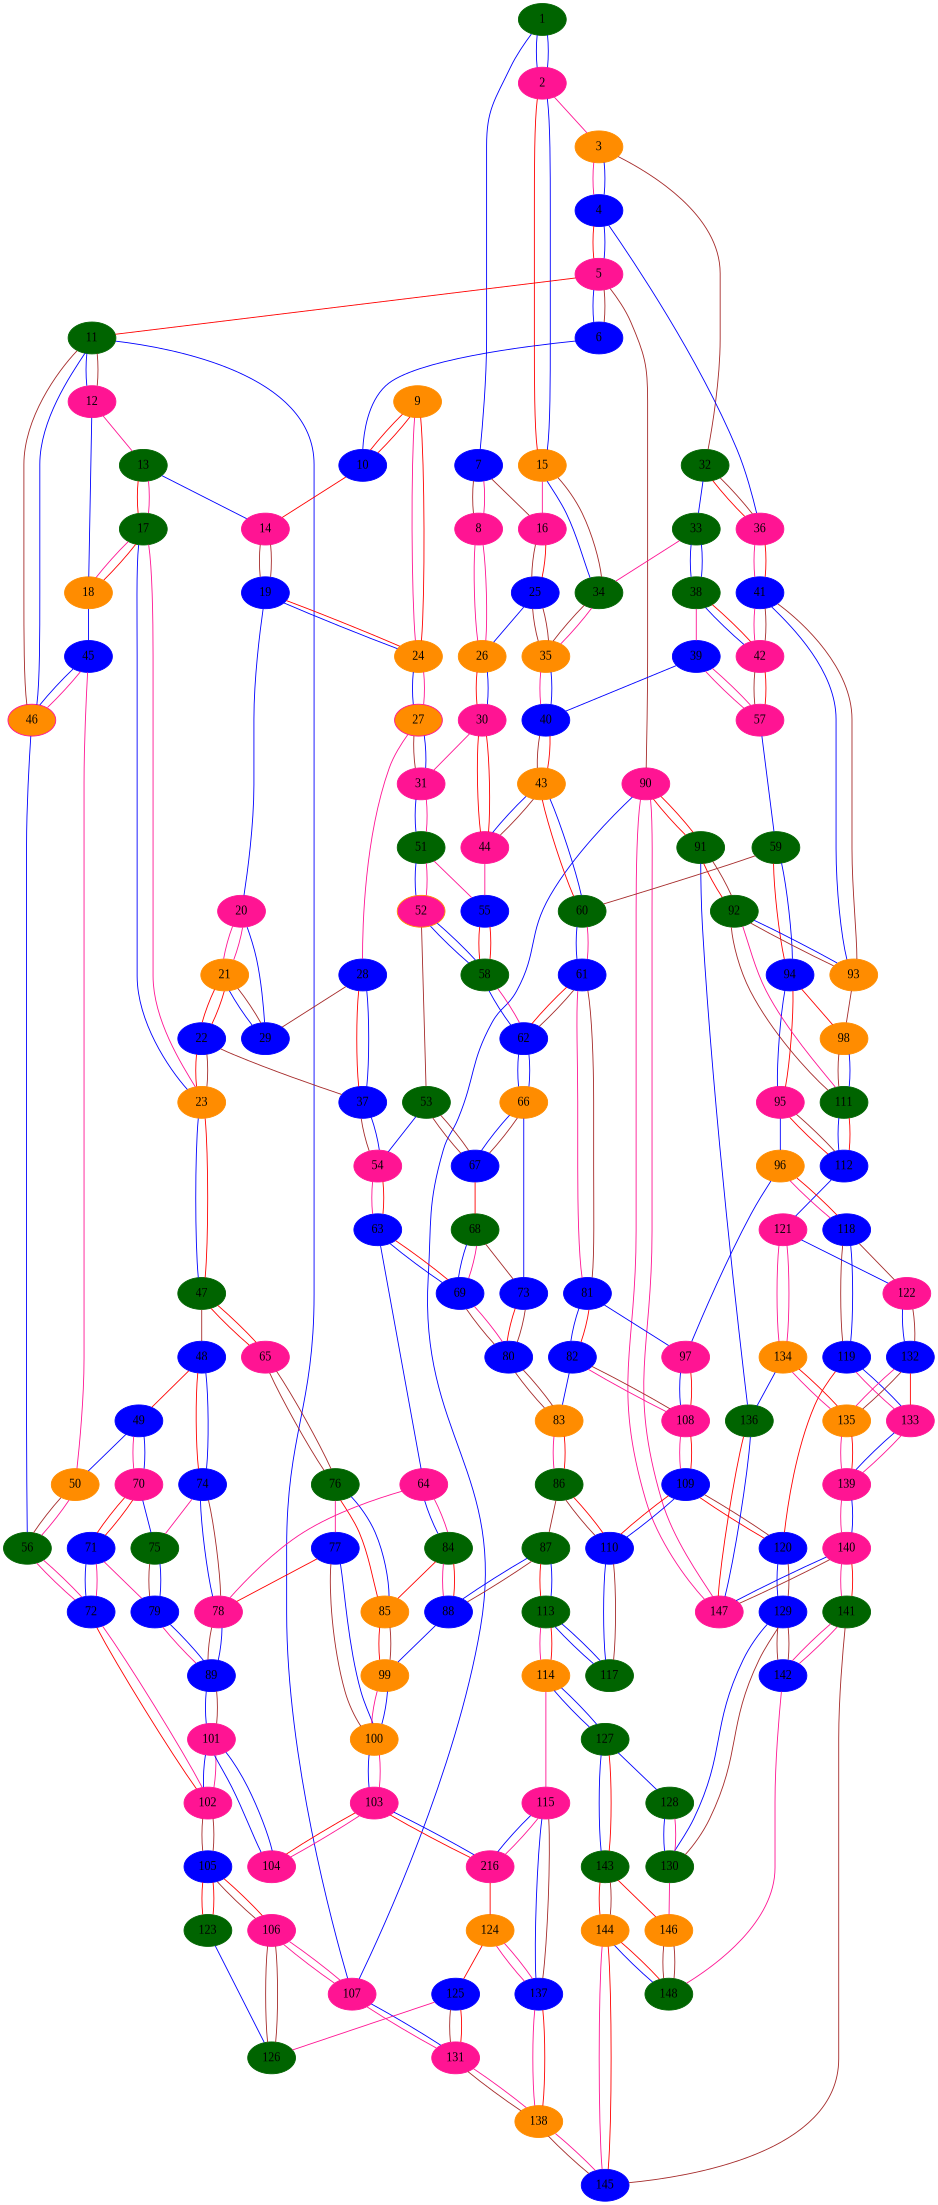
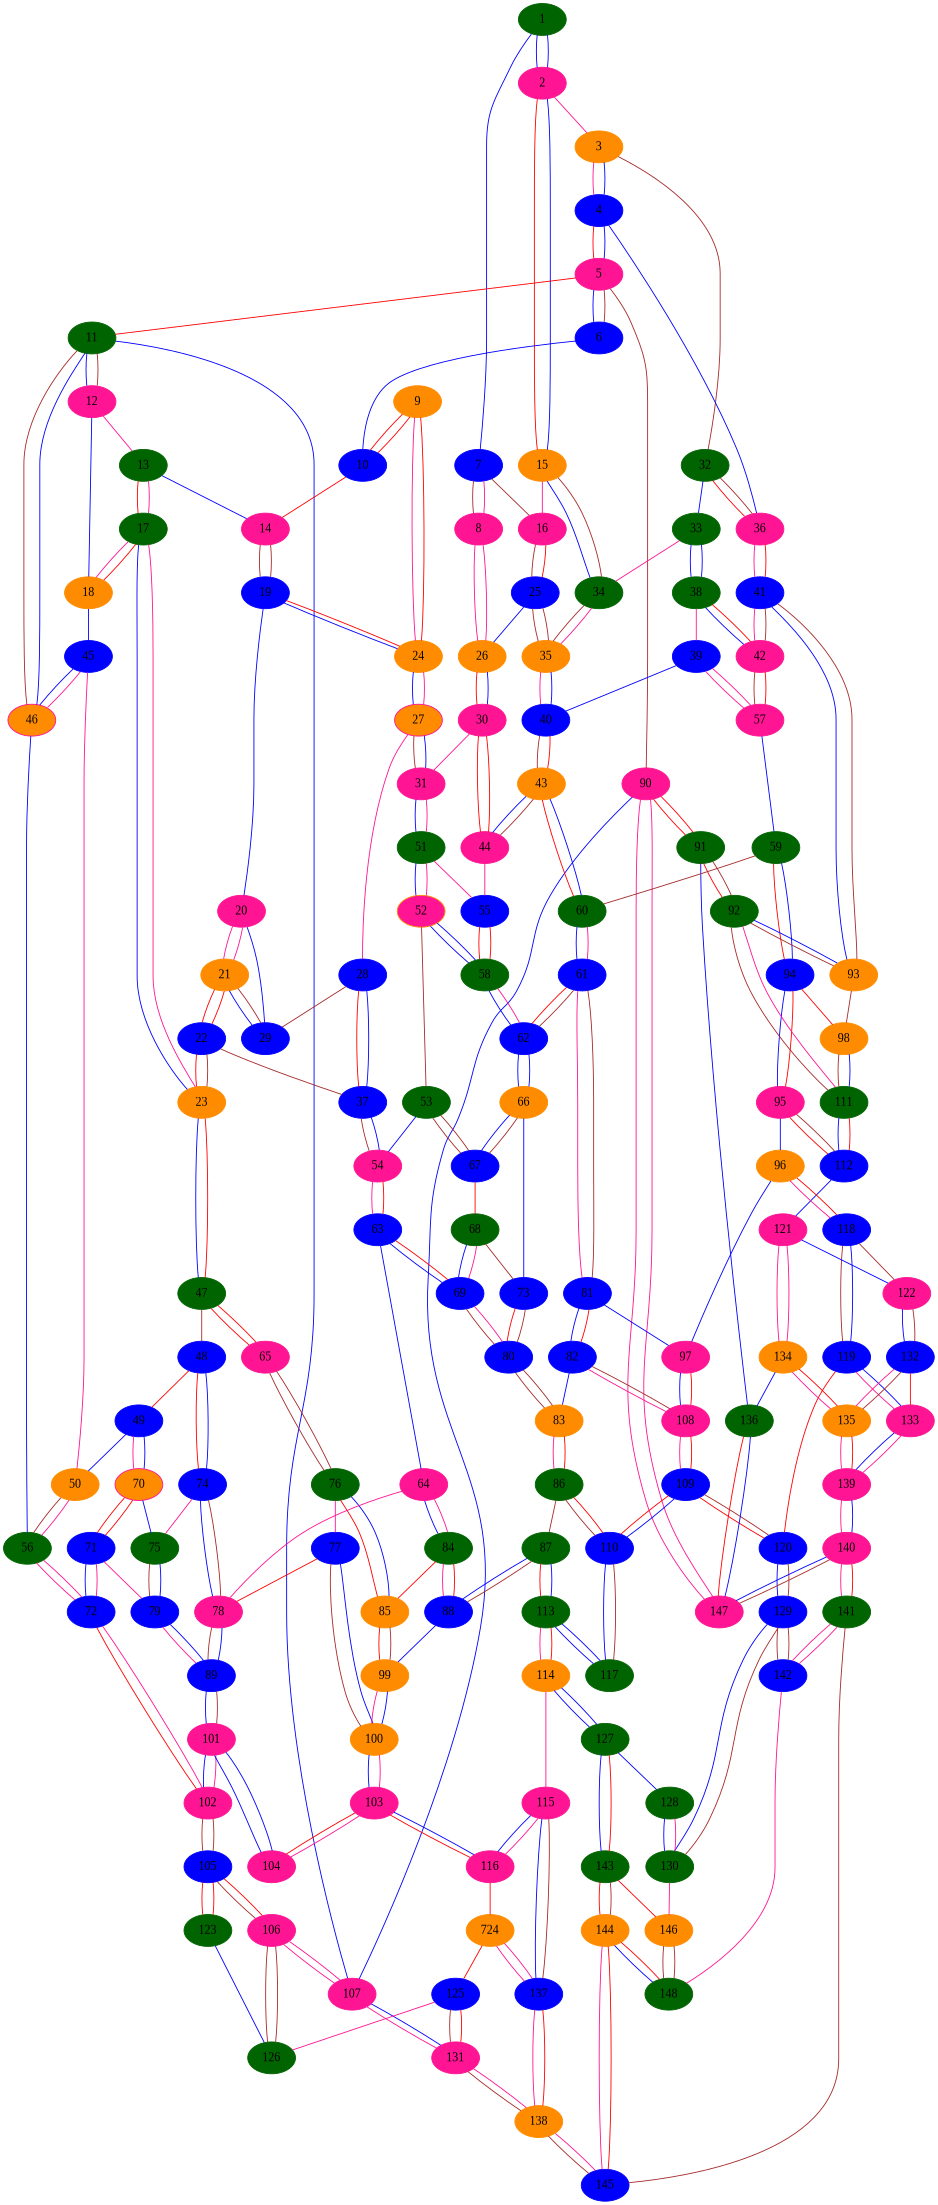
(139, 1485) -> (139, 1485)
(490, 1867) -> (490, 1867)
(490, 1930) -> (490, 1930)
